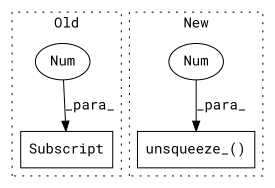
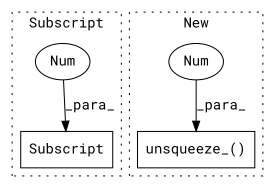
(67, 24) -> (67, 24)
